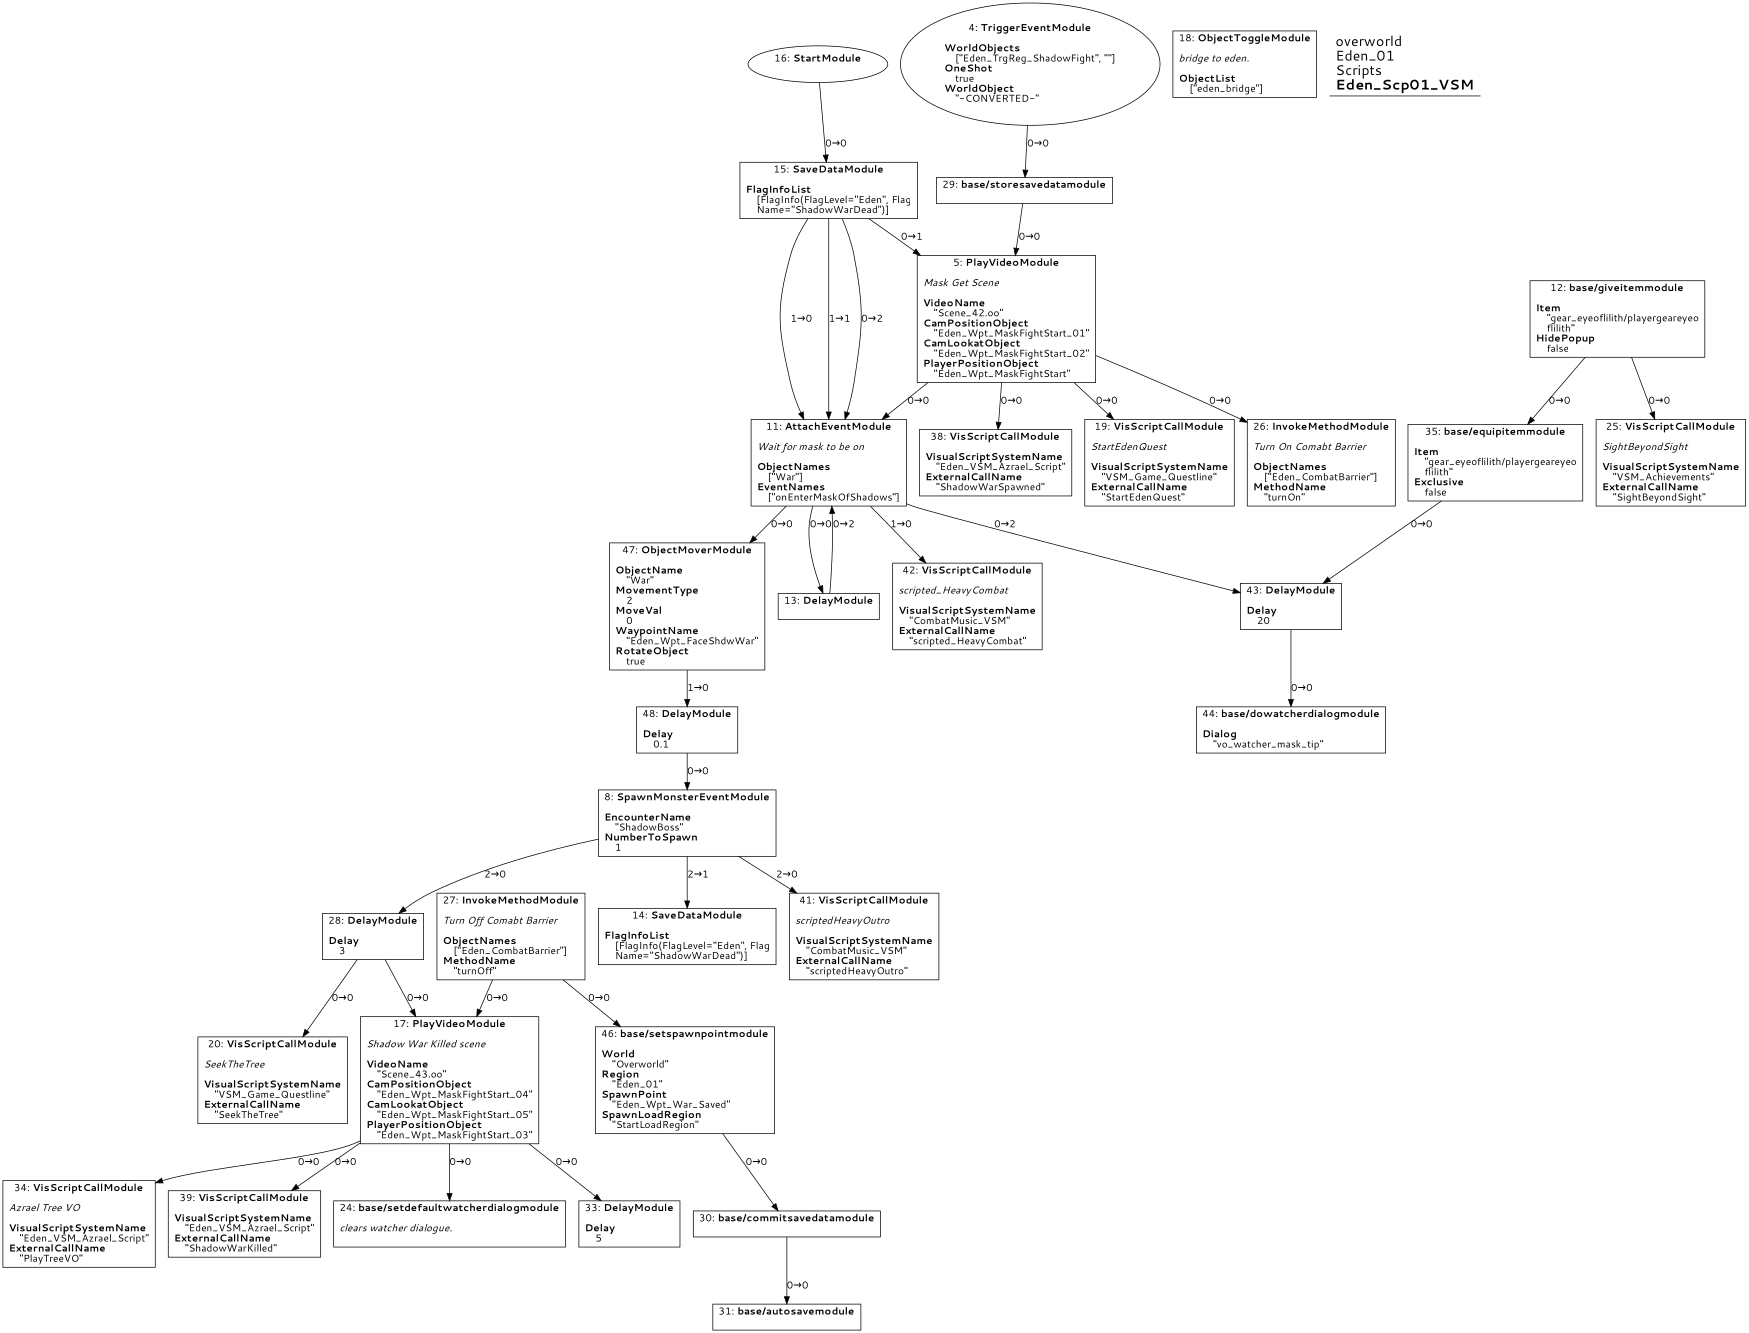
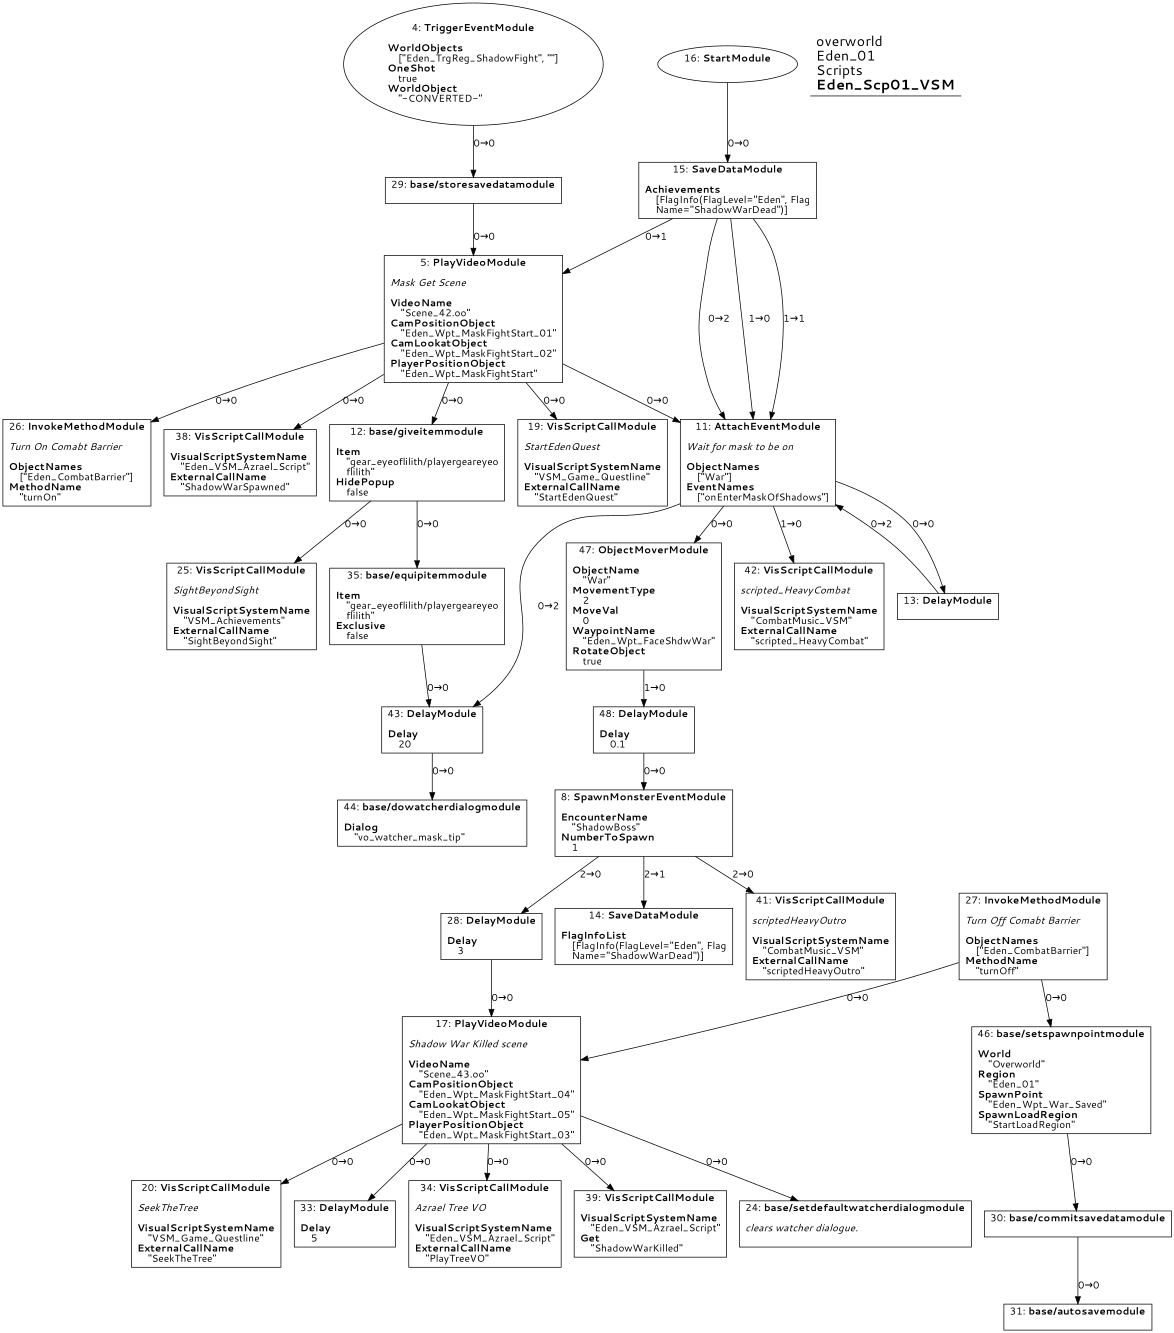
(1245, 64) -> none
(779, 190) -> (683, 190)
none -> (442, 400)
(332, 995) -> (345, 1152)
(223, 1238) -> (590, 1238)
